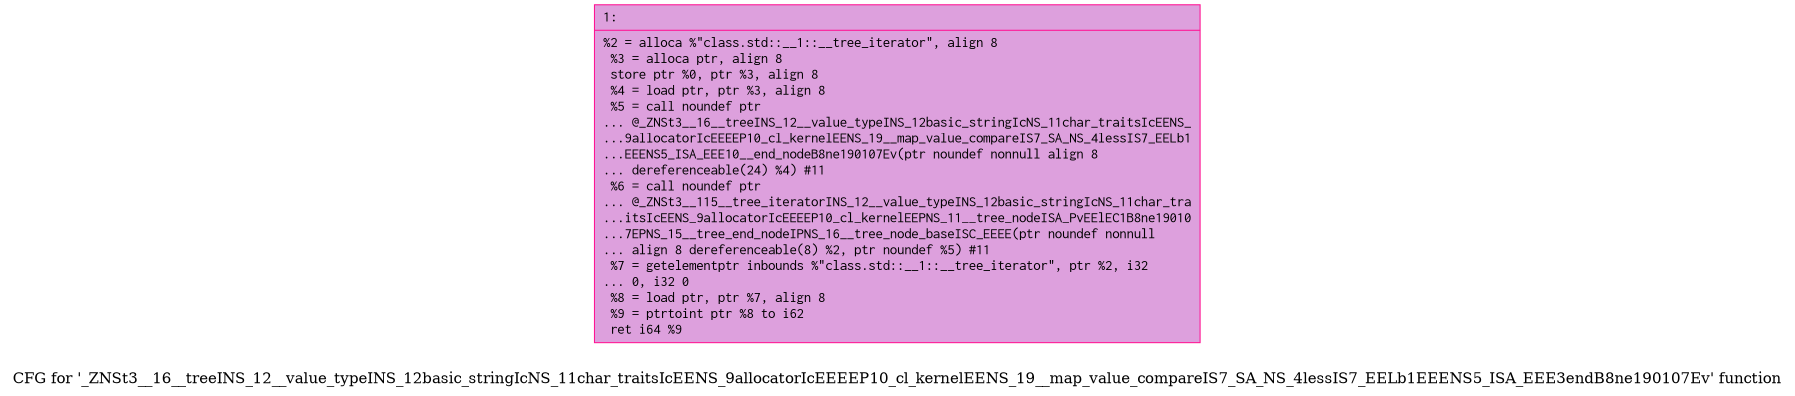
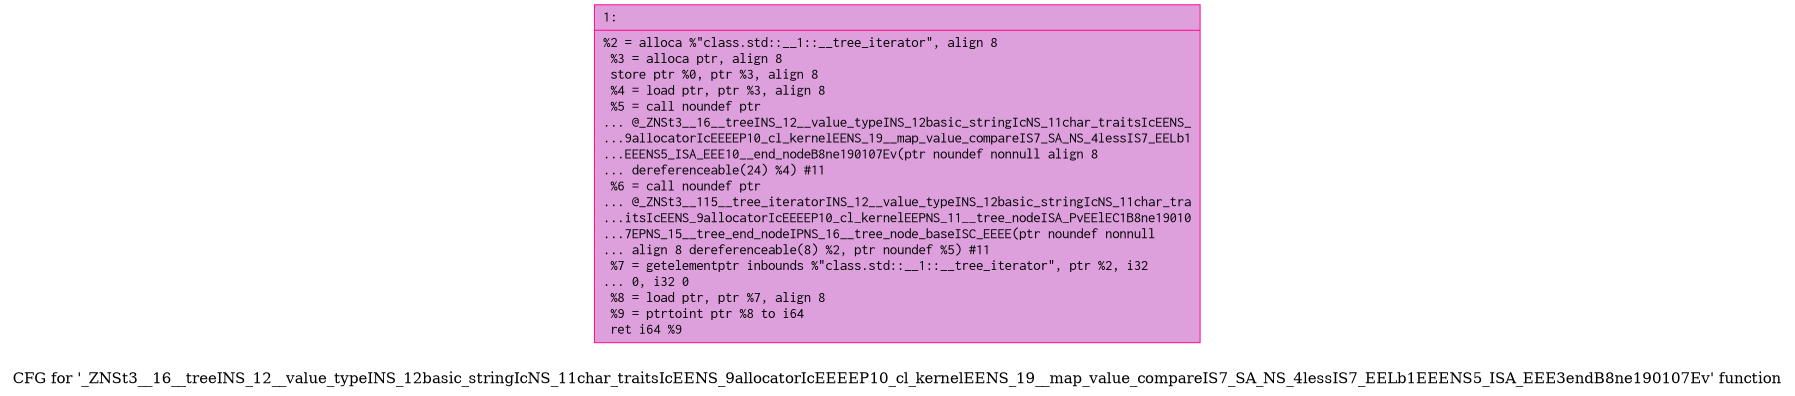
(704, 313) -> (704, 313)
